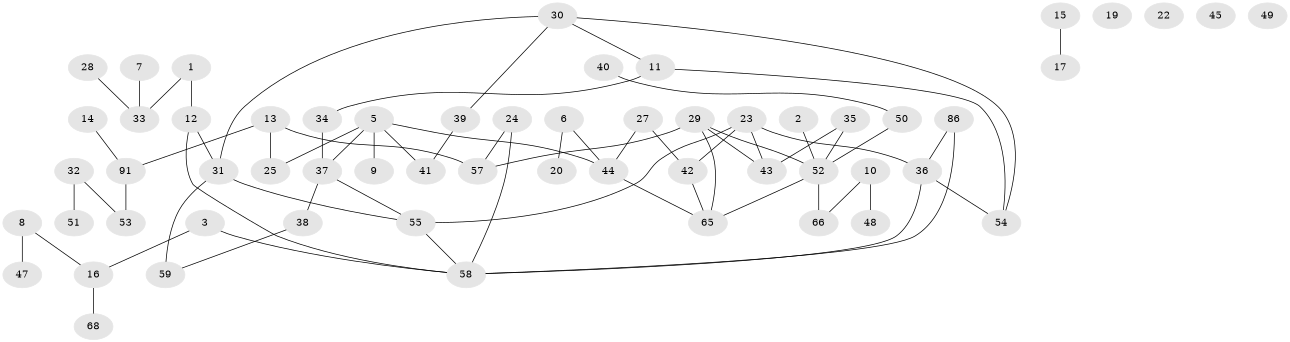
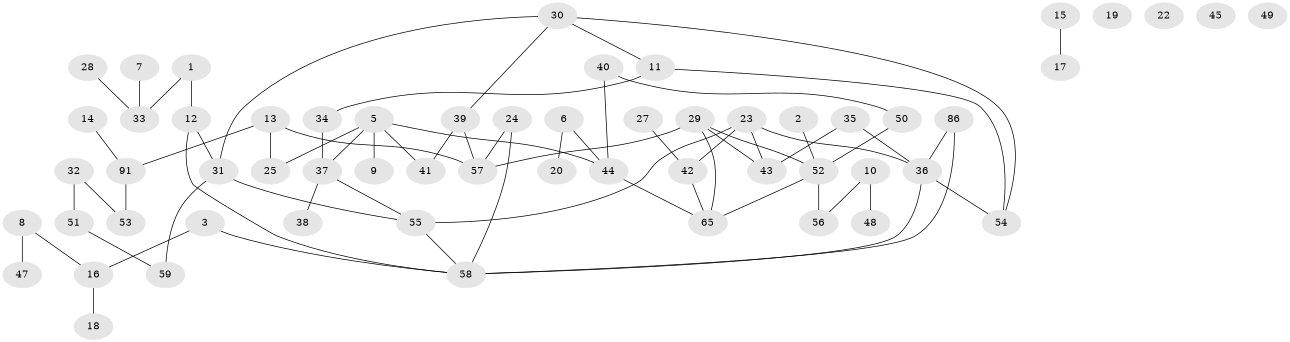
(837, 141) -> (886, 145)
none -> (469, 145)
(624, 149) -> (606, 119)
(819, 223) -> (819, 223)
(234, 249) -> (120, 249)
(94, 327) -> (94, 327)
